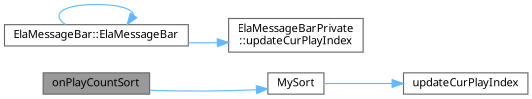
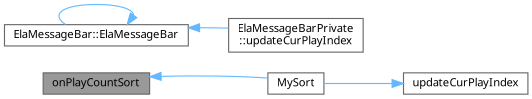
(203, 43) -> (214, 28)
(203, 91) -> (214, 76)
